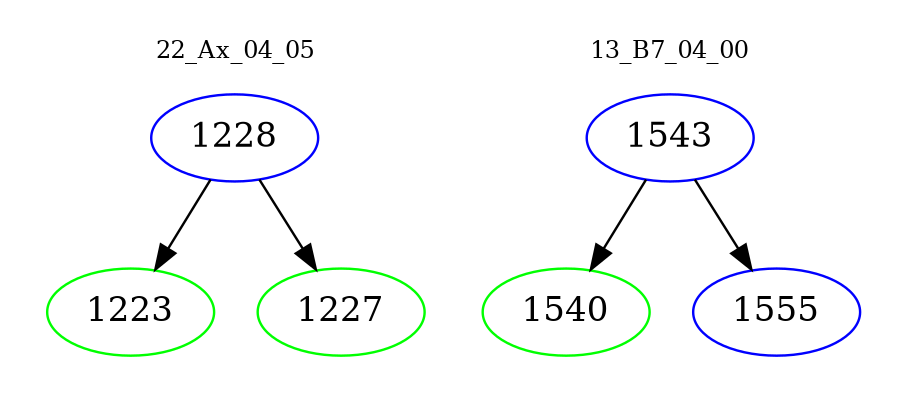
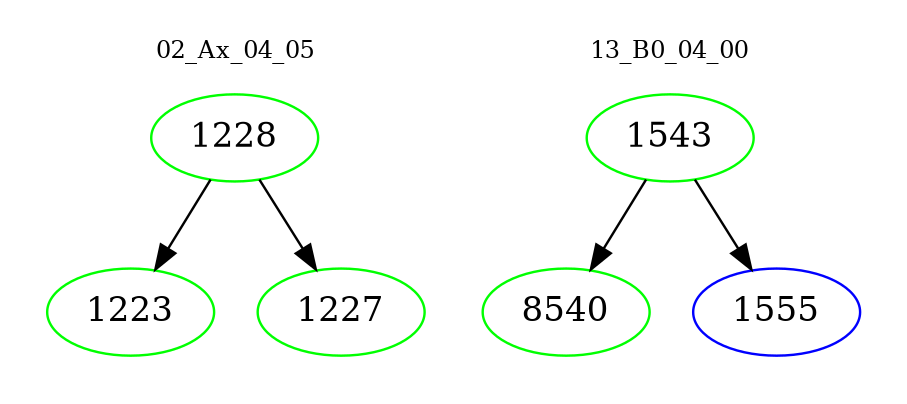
(236, 52) -> (236, 52)
(670, 52) -> (670, 52)
(235, 138) -> (235, 138)
(670, 138) -> (670, 138)
(566, 312) -> (566, 312)
